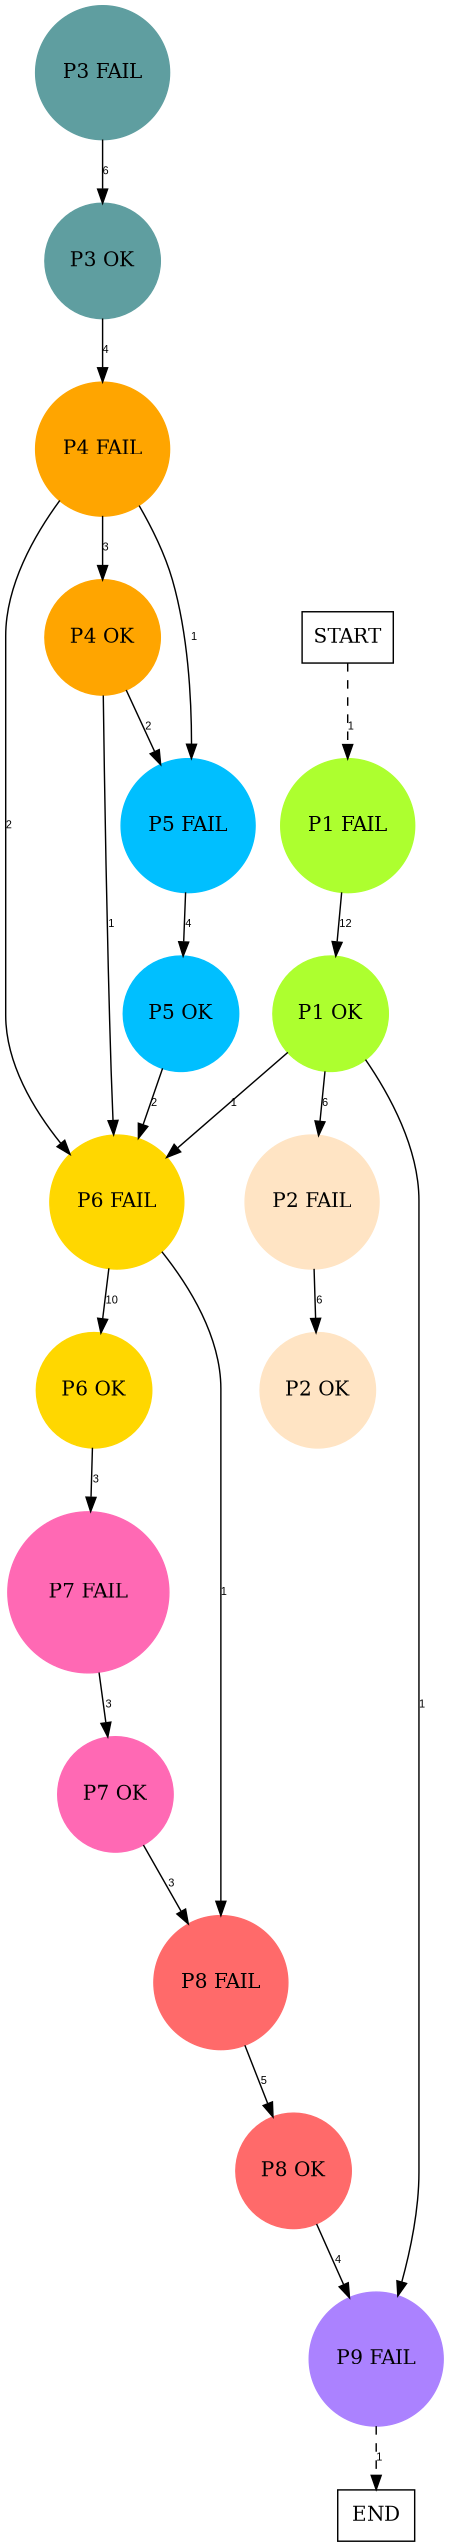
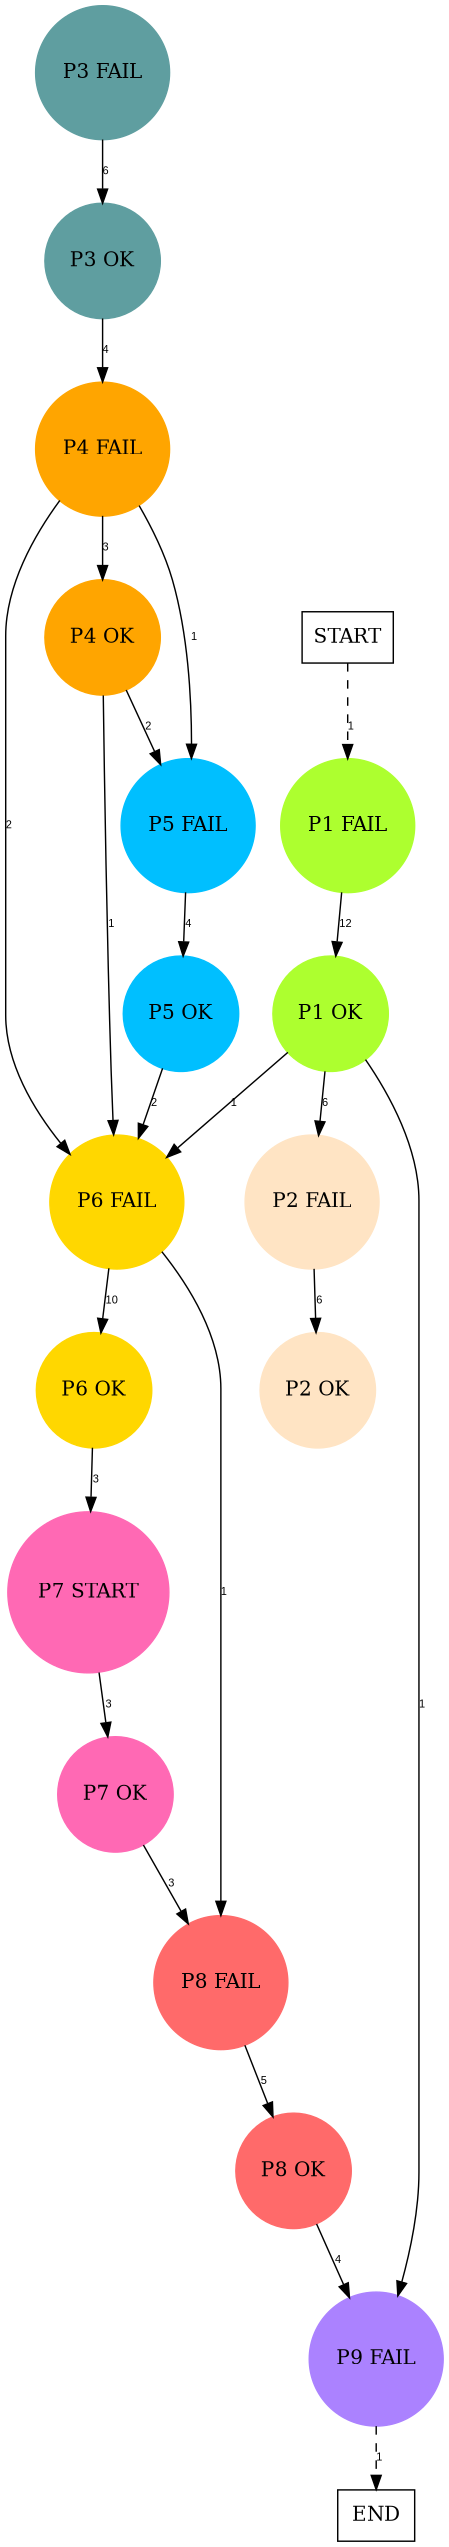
(88, 1592) -> (88, 1592)
